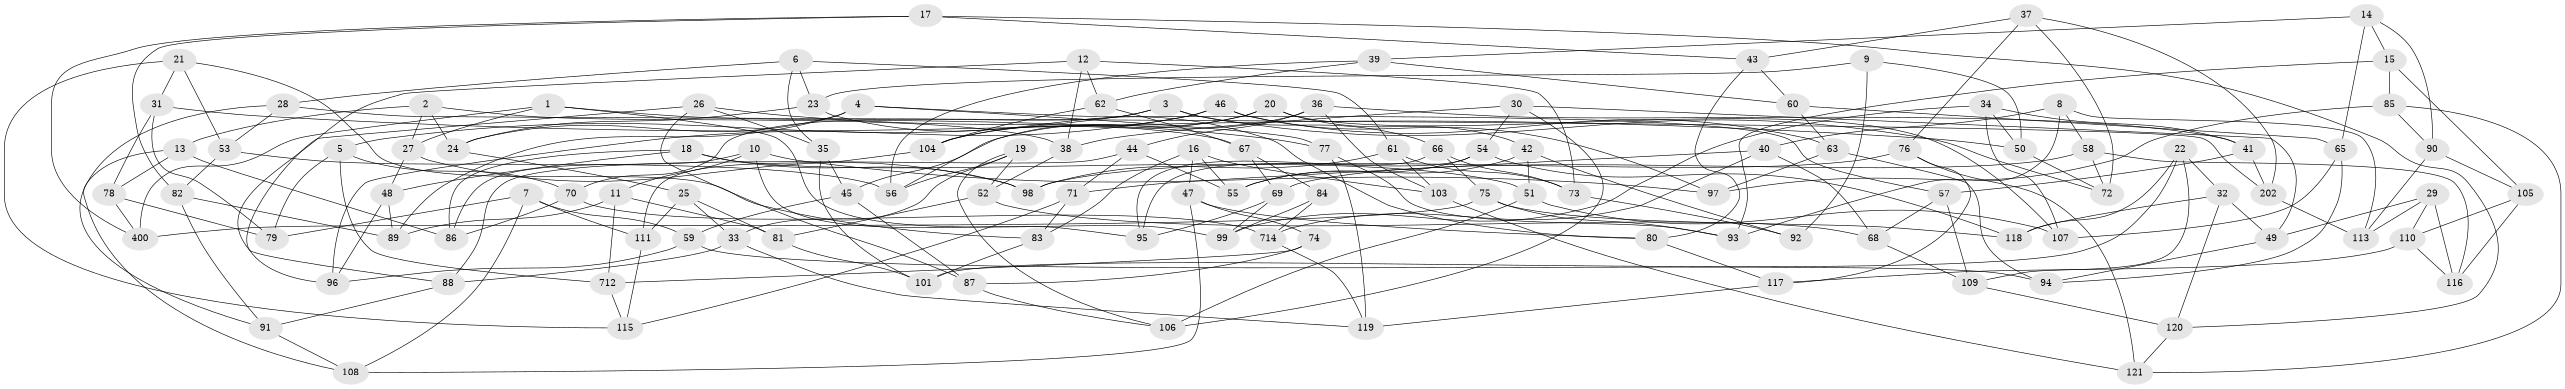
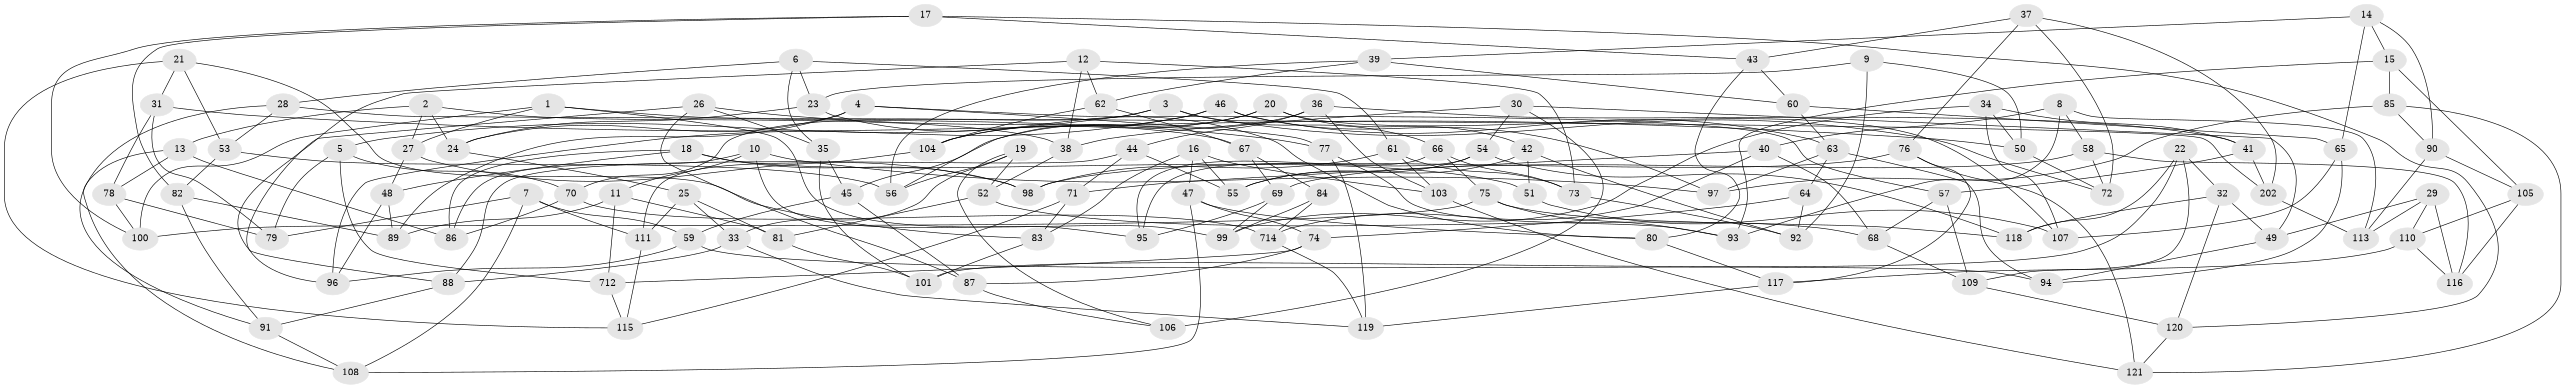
none -> (1805, 194)
(140, 239) -> (140, 239)
(1347, 254) -> none
